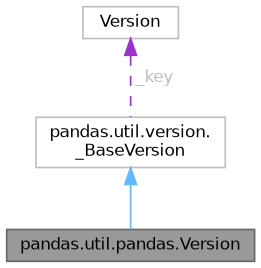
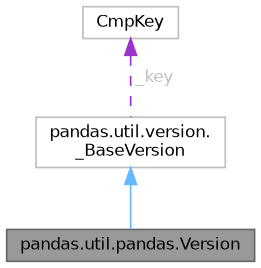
(131, 23) -> (131, 23)
